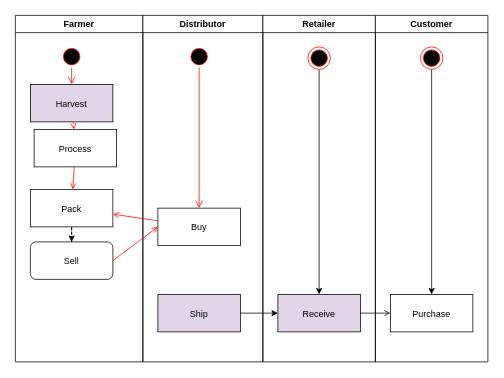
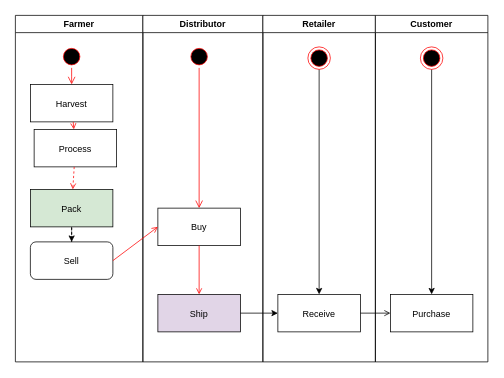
(72, 103) -> (72, 103)
(73, 124) -> (73, 124)
(74, 176) -> (74, 176)
(72, 208) -> (72, 208)
(137, 218) -> (199, 269)
(319, 313) -> (319, 313)
